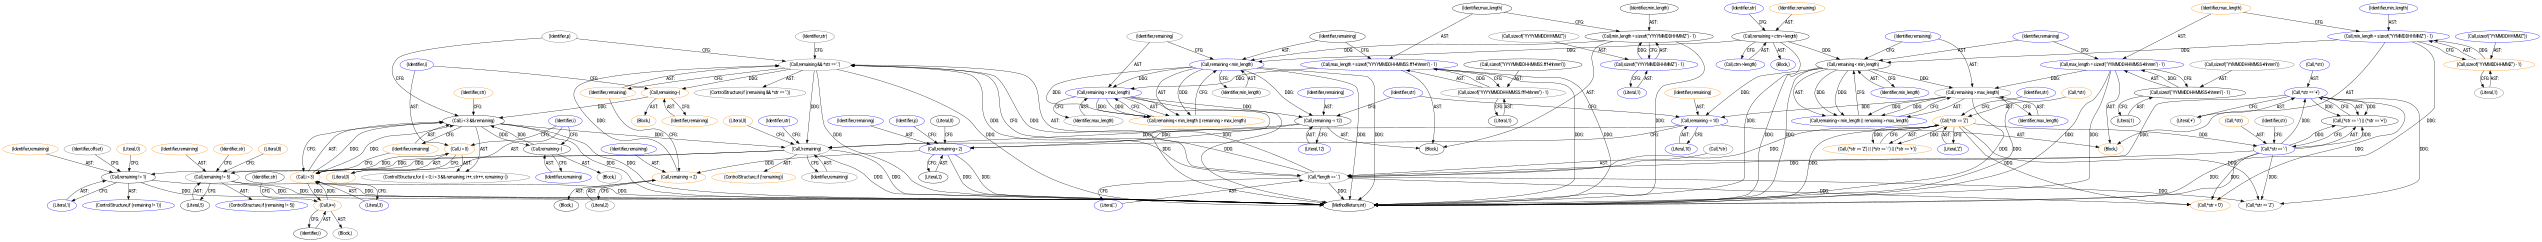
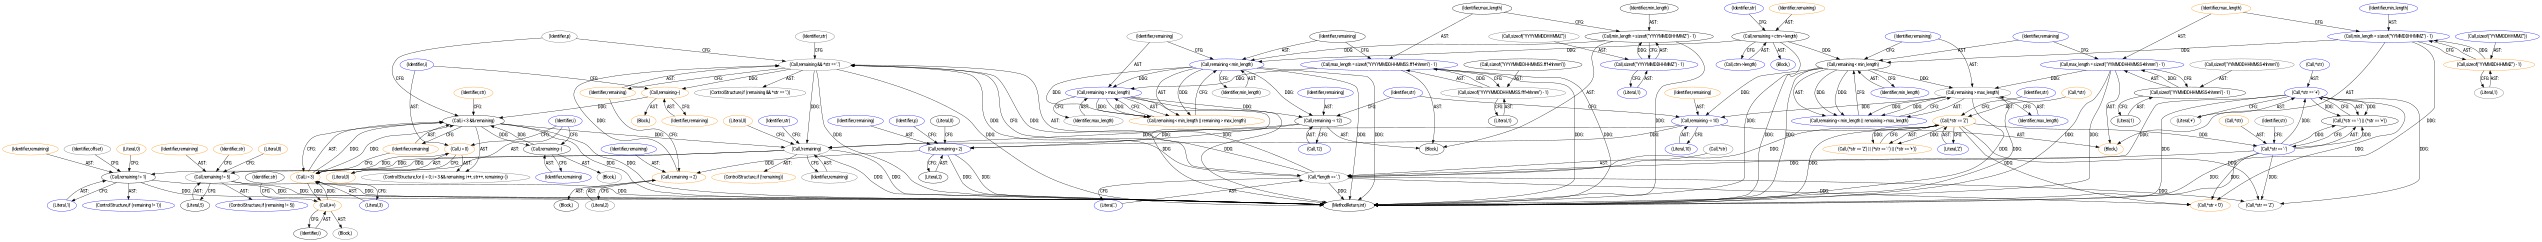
(1655, 135) -> (1655, 135)
(1315, 149) -> (1315, 149)
none -> (2040, 197)
